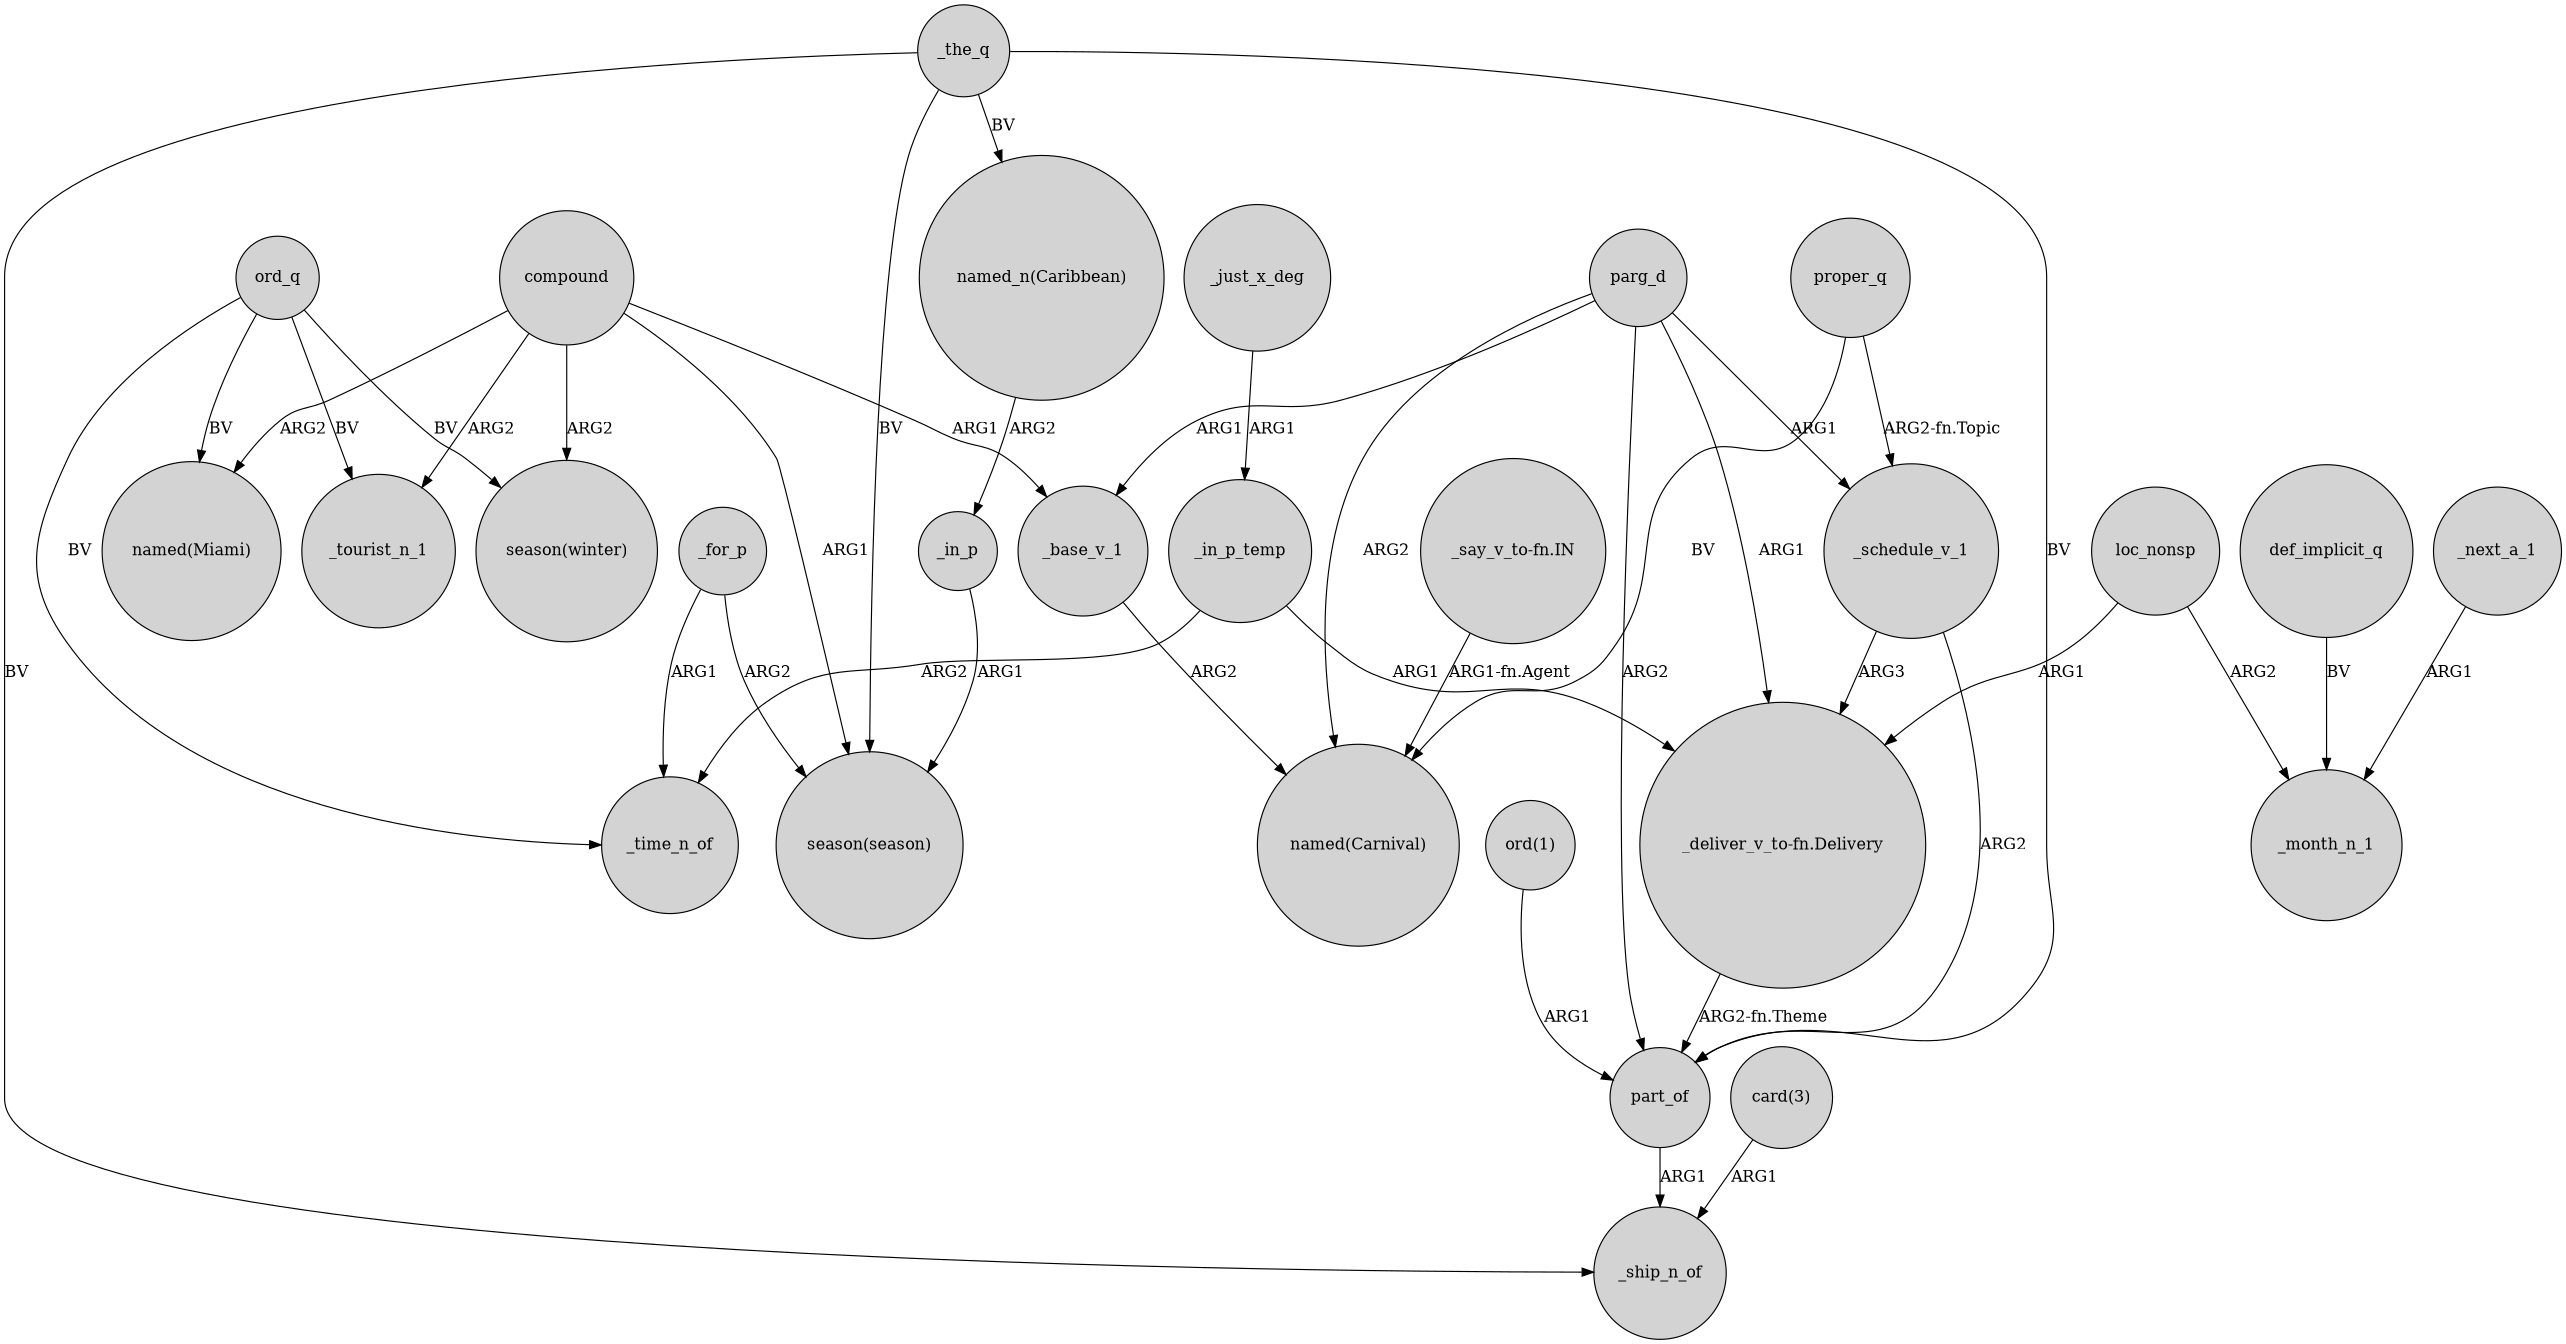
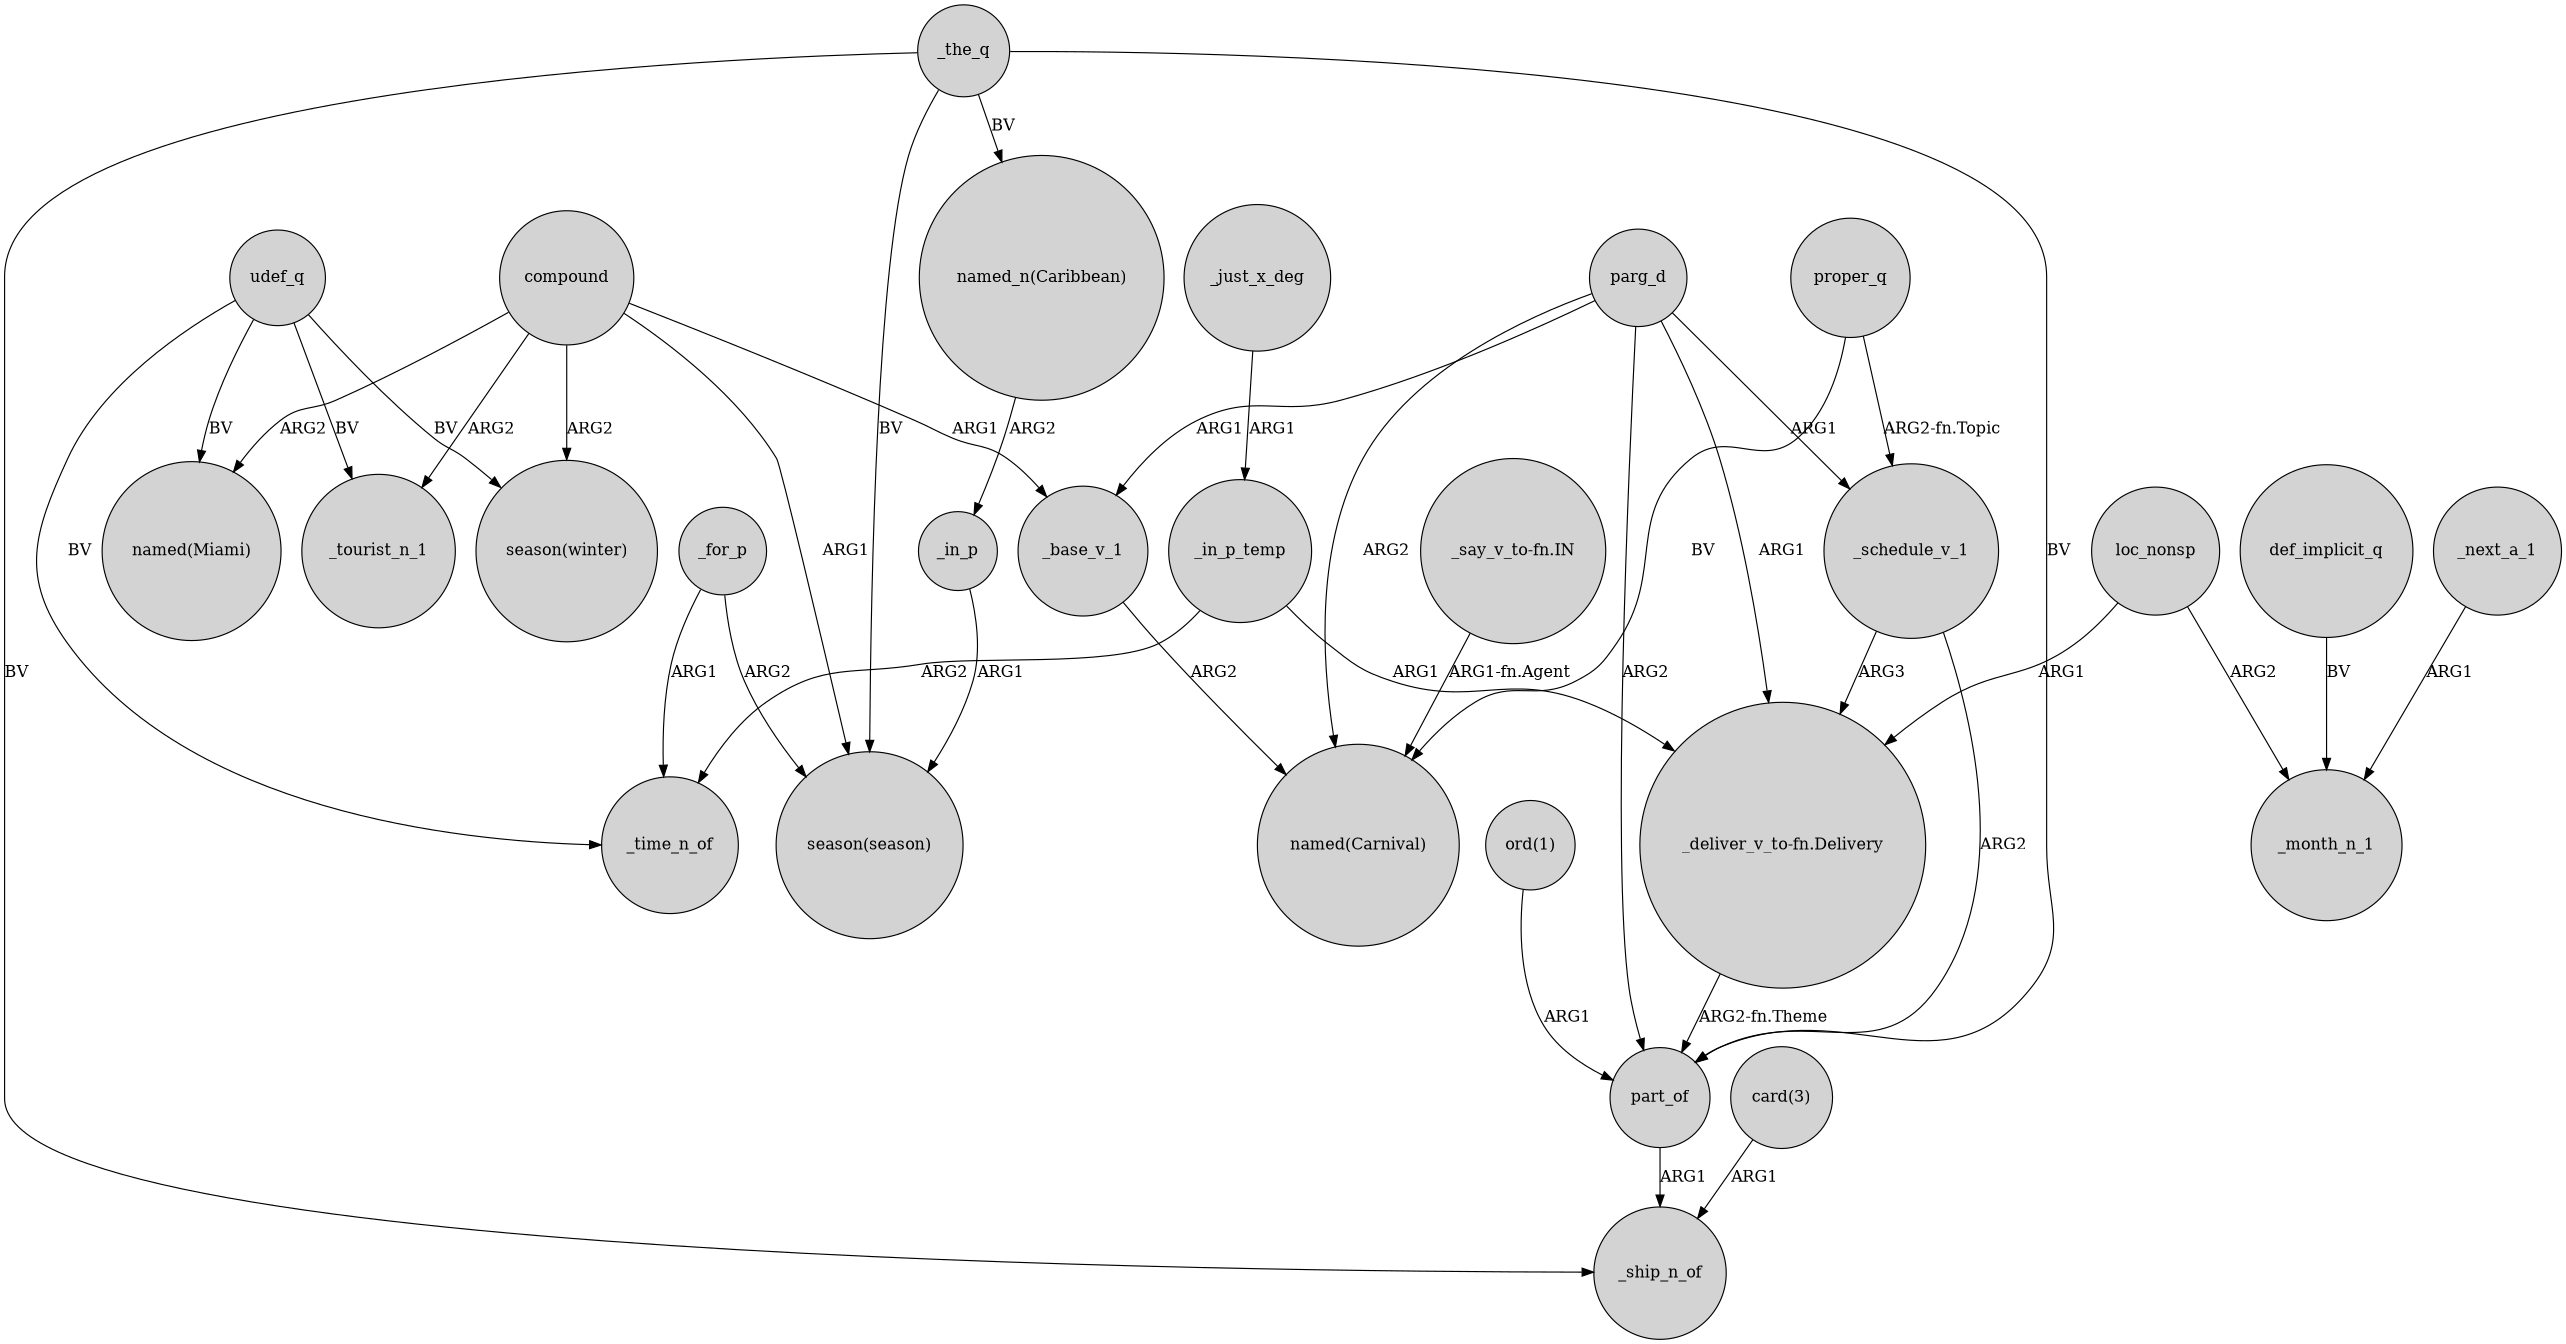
(278, 278) -> (278, 278)
